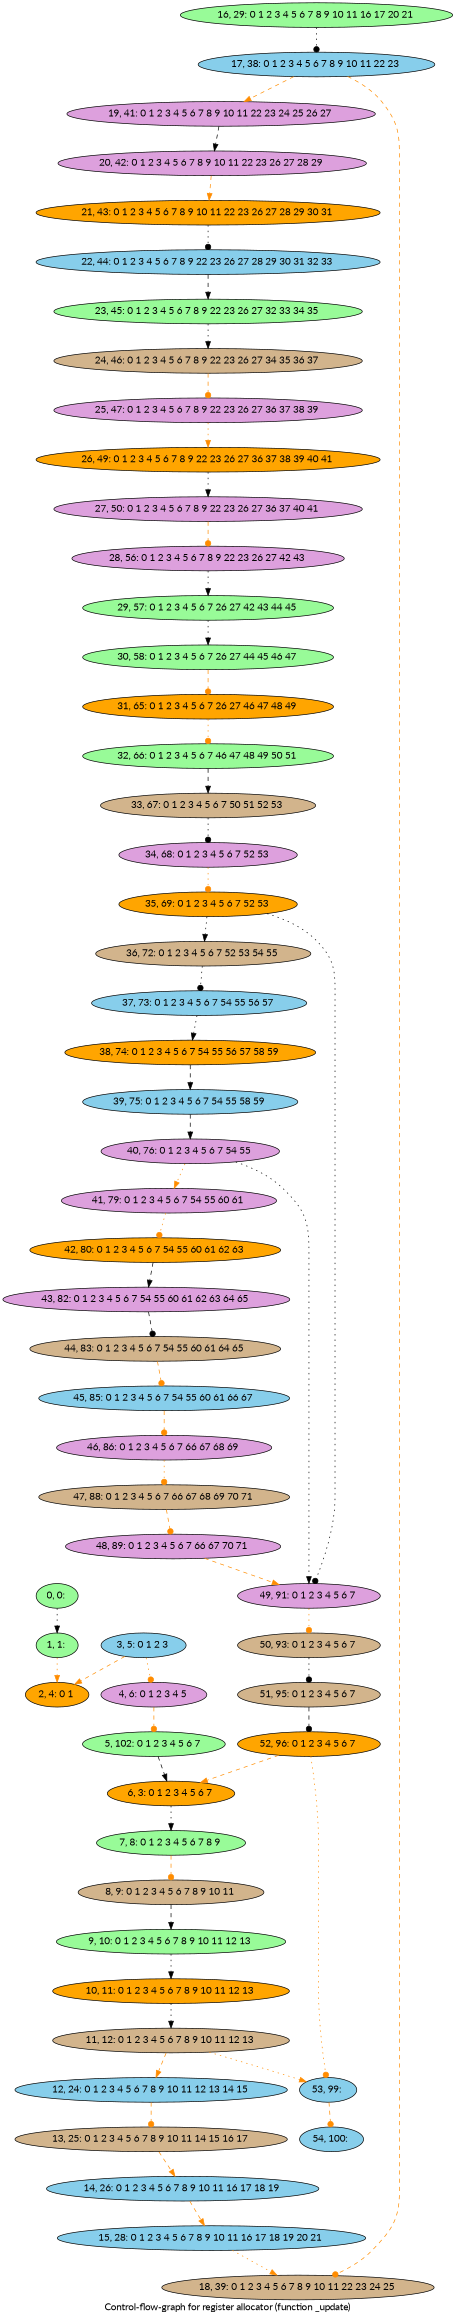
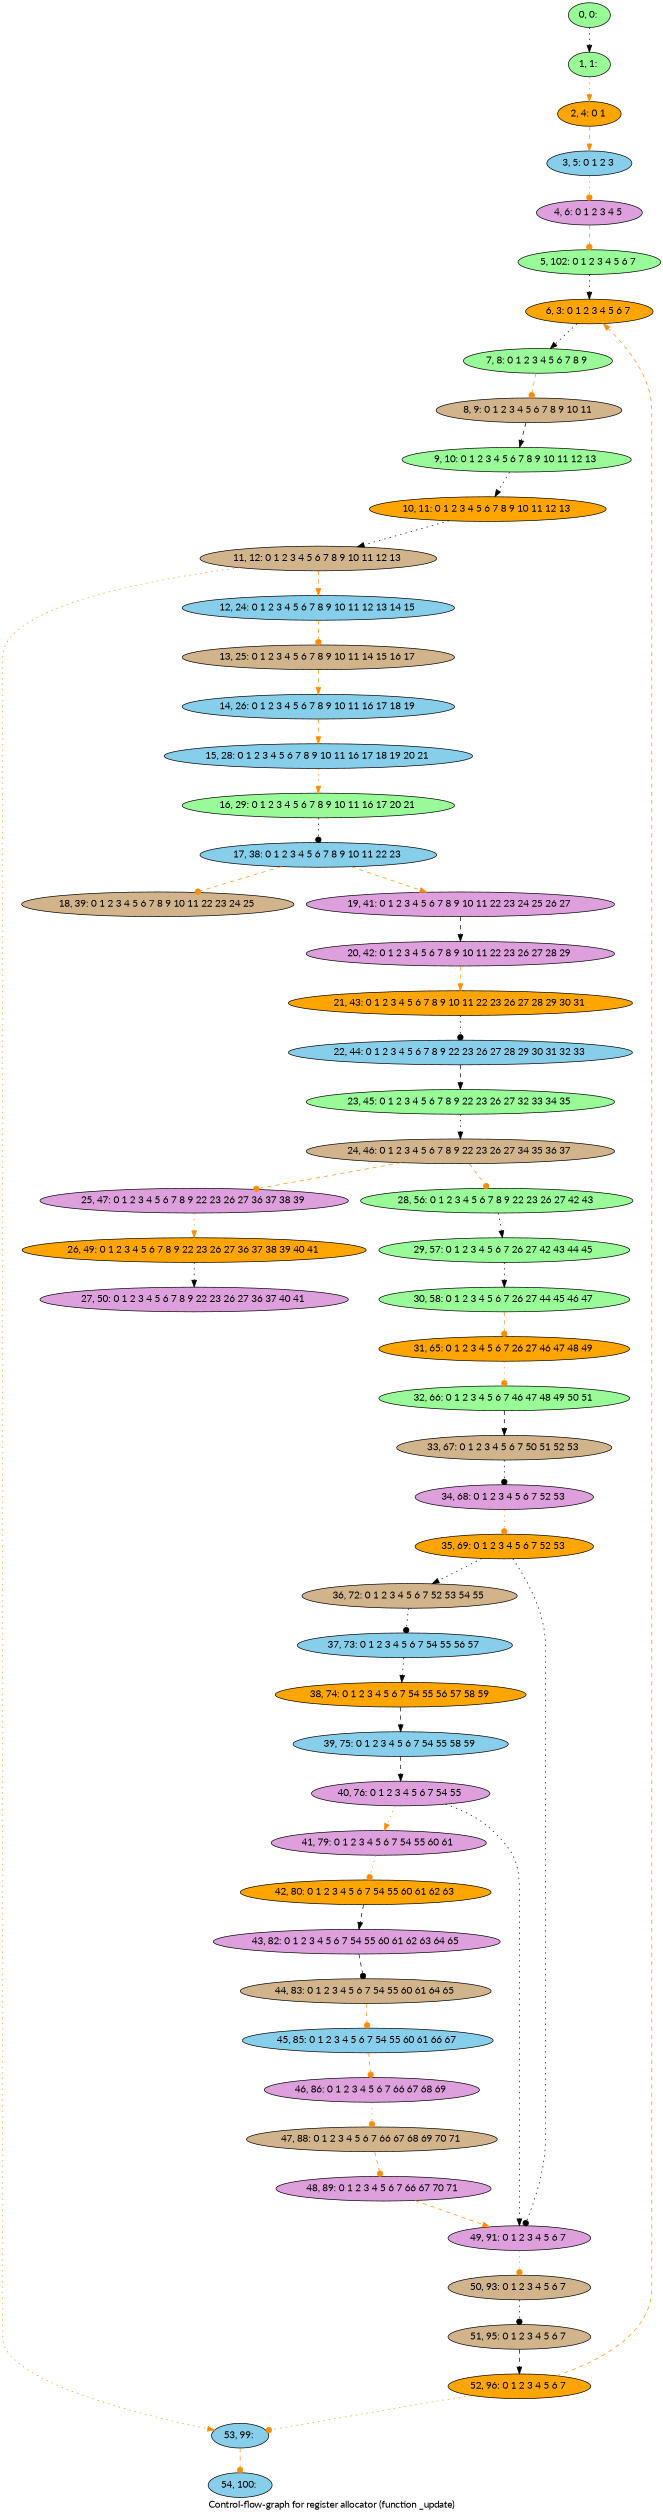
(208, 531) -> (477, 1174)
(208, 558) -> (497, 1201)
(103, 1669) -> (589, 135)
(309, 1717) -> (519, 2358)
(161, 1766) -> (589, 283)
(252, 2261) -> (318, 777)
